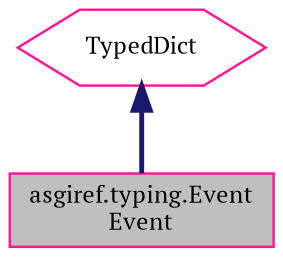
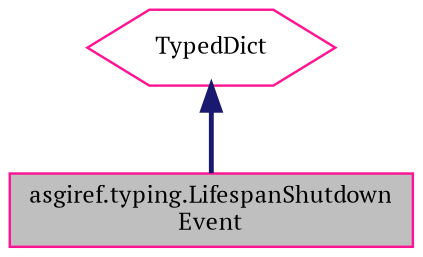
(142, 210) -> (211, 210)
